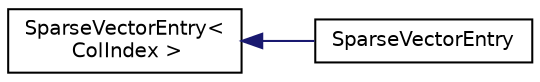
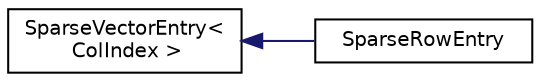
(424, 41) -> (424, 41)
